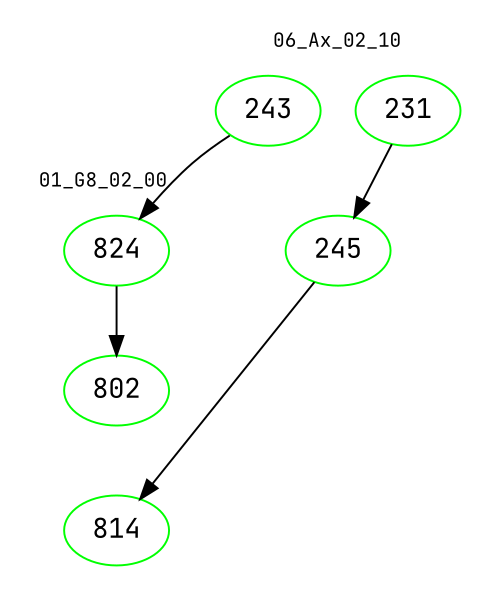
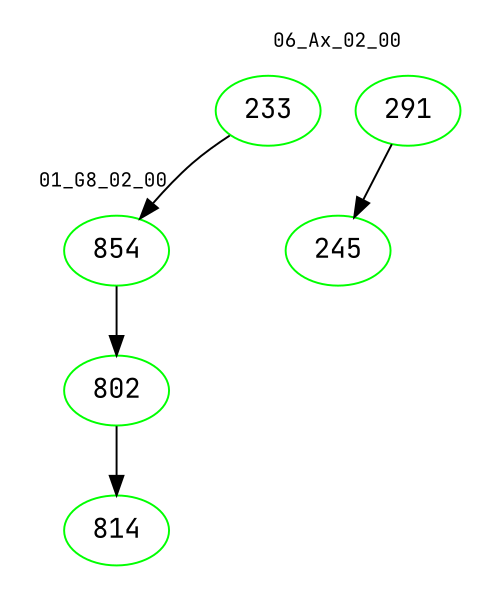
(338, 42) -> (338, 42)
(268, 111) -> (268, 111)
(408, 111) -> (408, 111)
(117, 251) -> (117, 251)
(234, 383) -> (117, 451)
